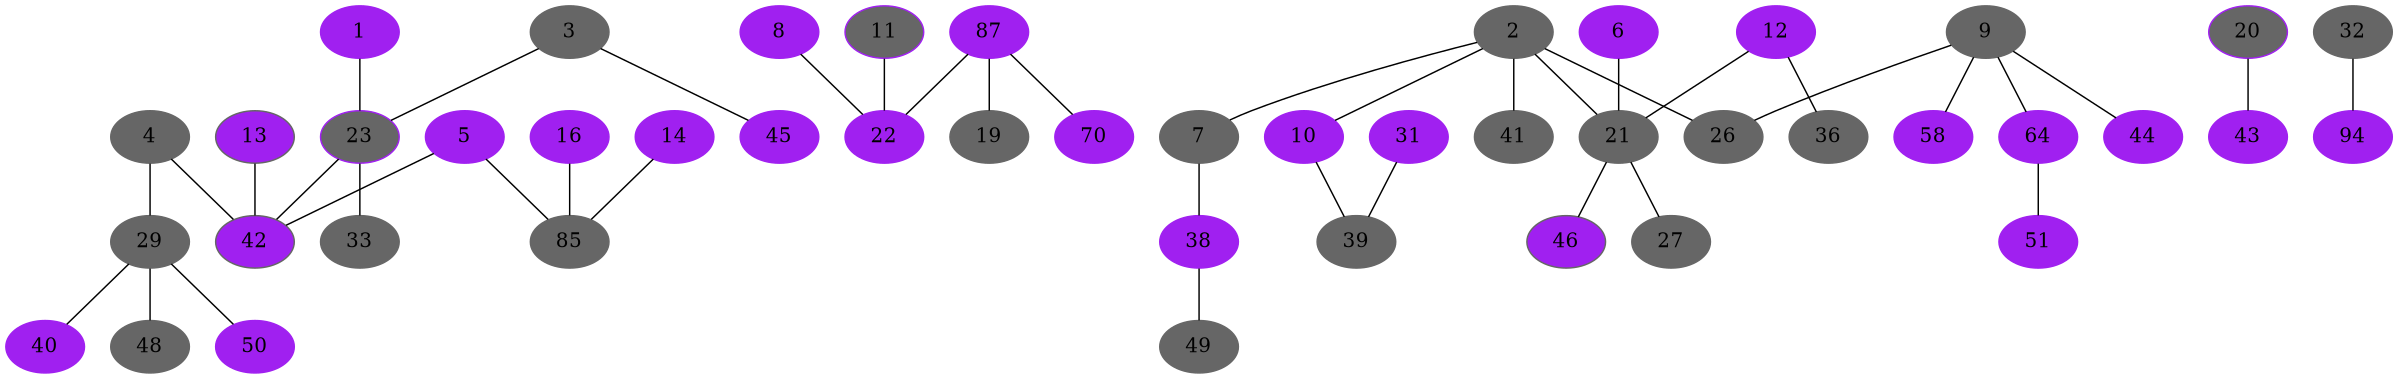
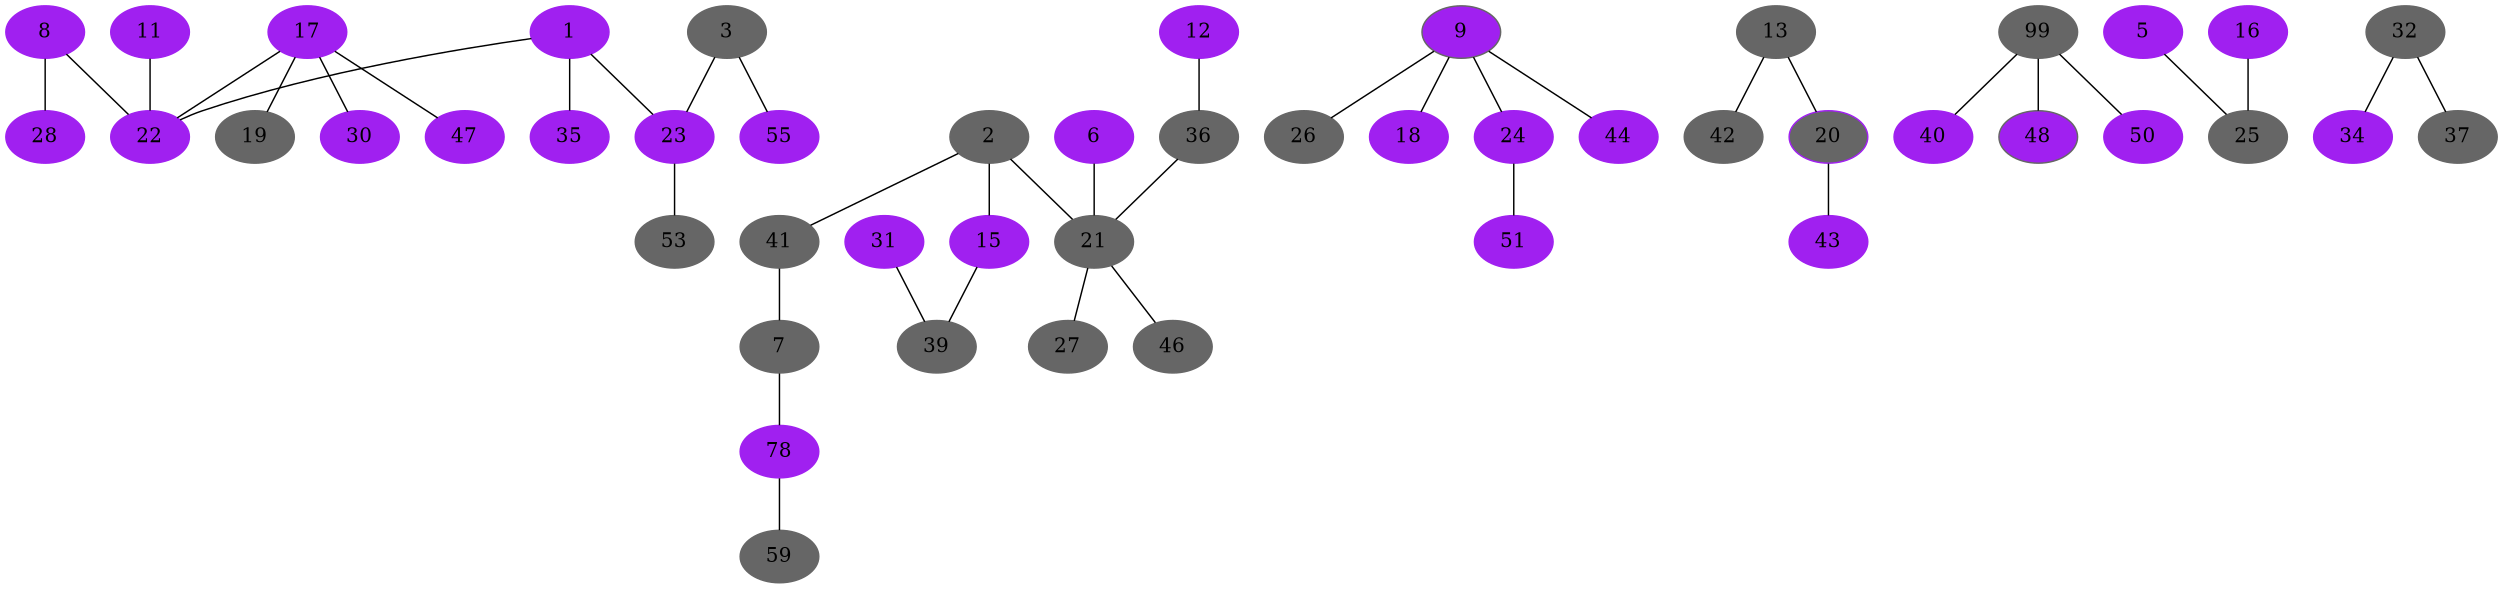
(884, 32) -> (150, 32)
(989, 32) -> (307, 32)
(1986, 32) -> (1461, 32)
none -> (345, 72)
(1352, 77) -> (779, 294)
(1608, 79) -> none
(1697, 85) -> (1147, 189)
none -> (1802, 85)
none -> (45, 137)
(150, 137) -> none
(255, 137) -> (1776, 32)
(360, 137) -> (675, 137)
none -> (465, 137)
none -> (570, 137)
(675, 137) -> none
(779, 137) -> (779, 137)
(1094, 137) -> (360, 137)
(1304, 137) -> (989, 242)
(1933, 137) -> (1409, 137)
(2038, 137) -> (1514, 137)
(2353, 137) -> (2353, 137)
none -> (2458, 137)
(371, 184) -> none
(308, 189) -> none
(150, 242) -> (2038, 32)
(255, 242) -> (1724, 137)
(360, 242) -> (675, 242)
(570, 242) -> (2248, 137)
(1199, 242) -> (779, 452)
(1566, 242) -> (1173, 347)
(150, 347) -> (2038, 137)
(1199, 347) -> (779, 557)
